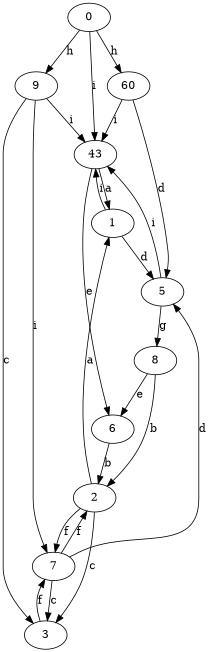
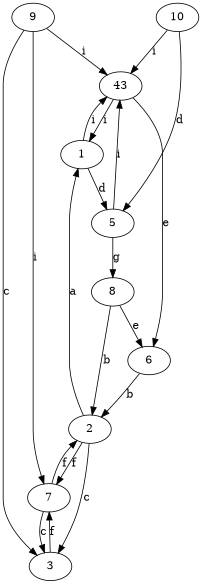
(89, 17) -> none
(129, 86) -> (178, 17)
(108, 189) -> (105, 120)
(199, 480) -> none
